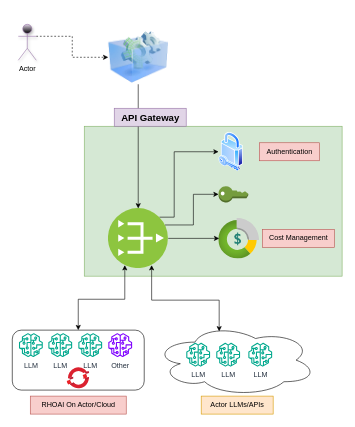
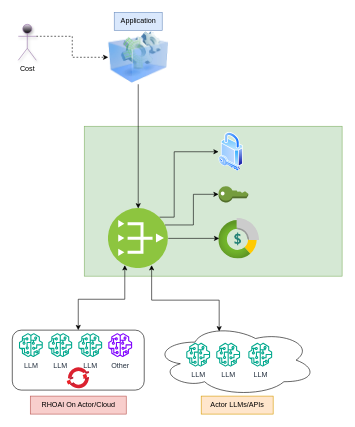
none -> (138, 21)
(28, 69) -> (28, 69)
(150, 117) -> none
(290, 152) -> none
(299, 239) -> none
